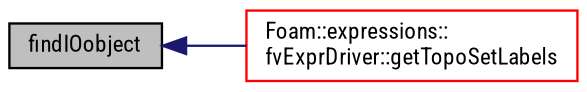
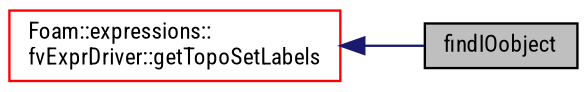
(217, 46) -> (394, 46)
